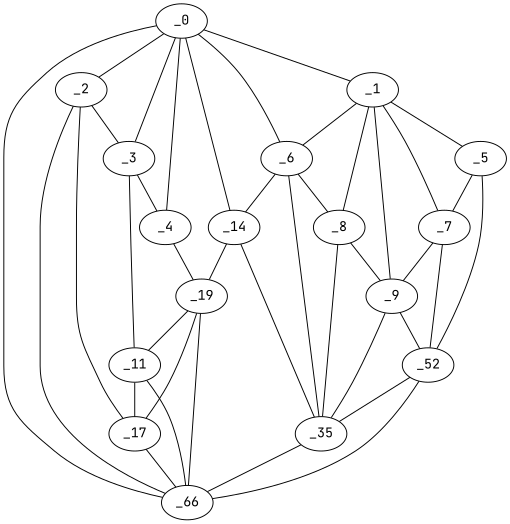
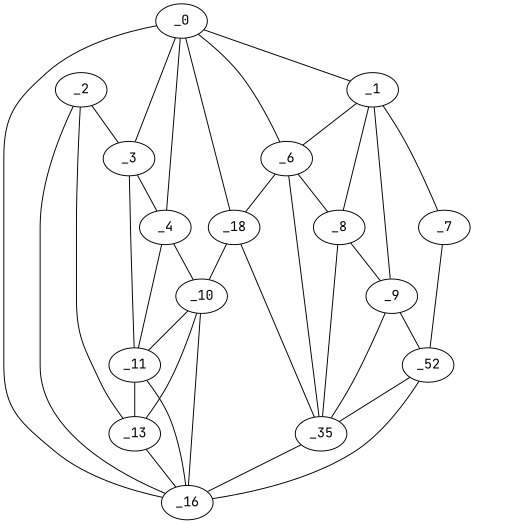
(131, 55) -> none
(481, 159) -> none
(234, 227) -> (234, 227)
(418, 262) -> none
none -> (150, 296)
(202, 296) -> (202, 296)
(135, 434) -> (135, 434)
(187, 503) -> (187, 503)
